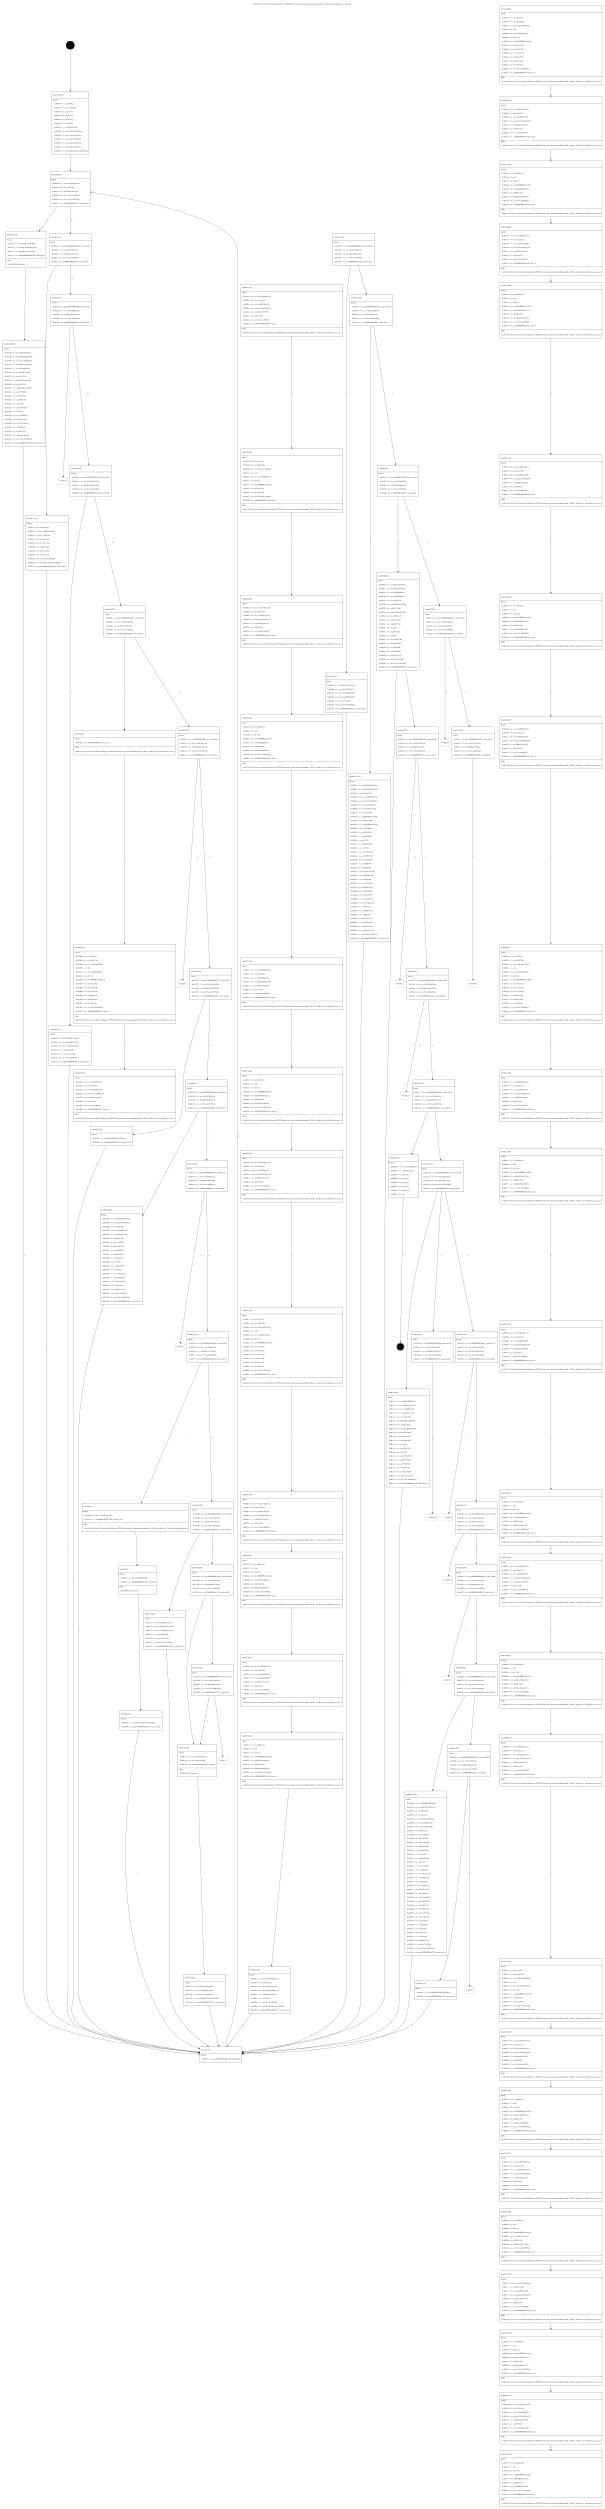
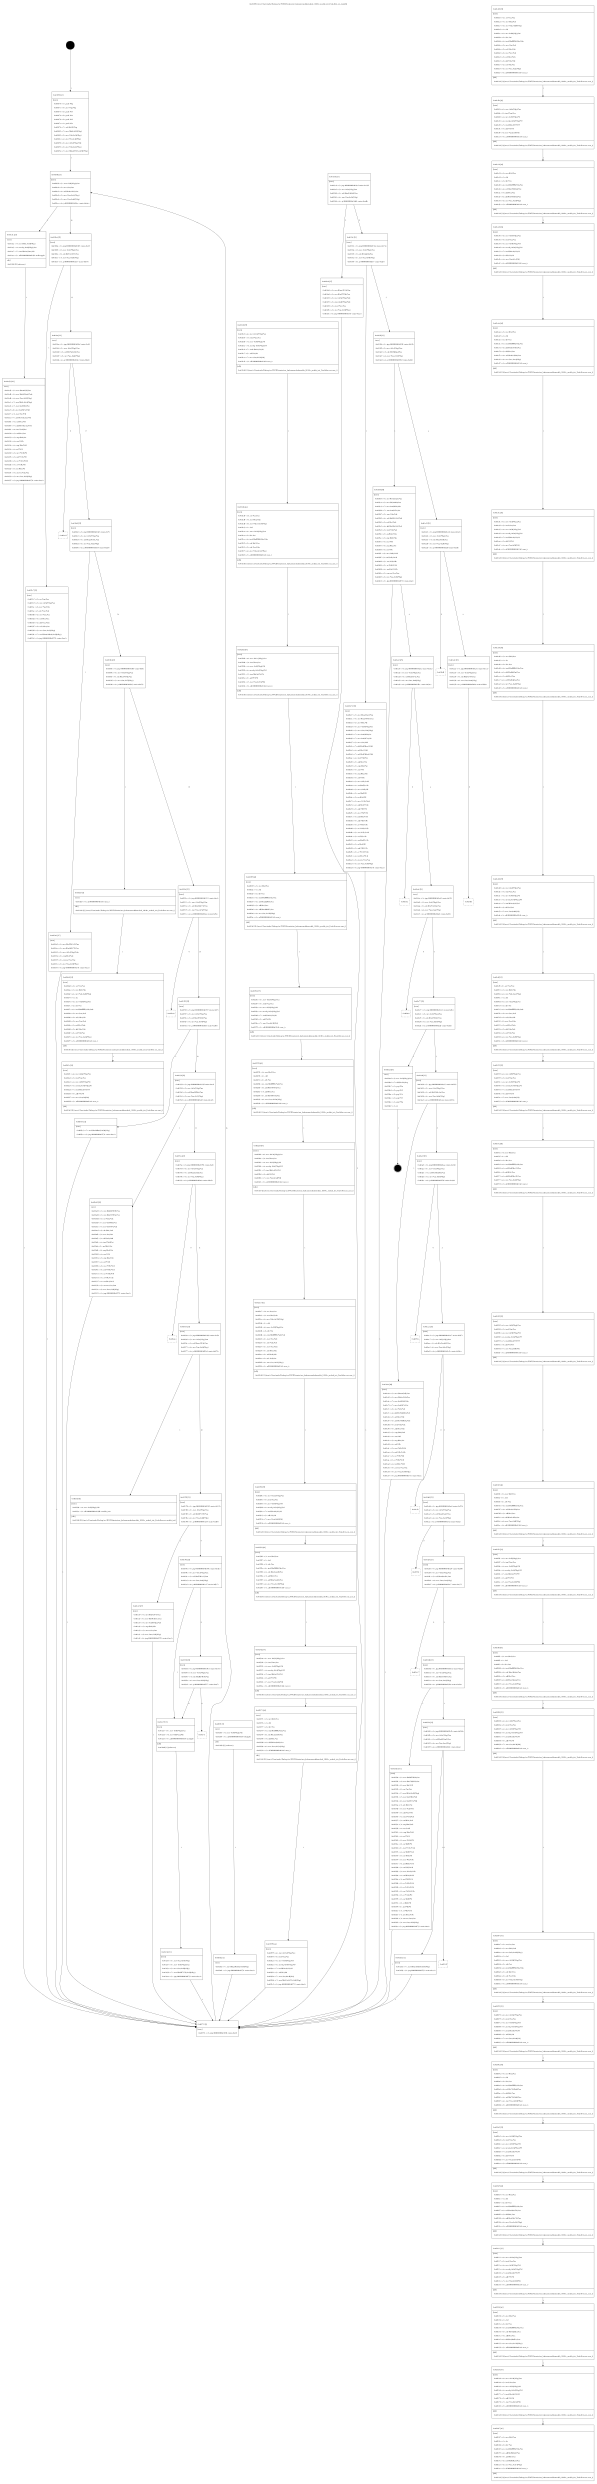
(459, 1261) -> (440, 1253)
(136, 1548) -> none
